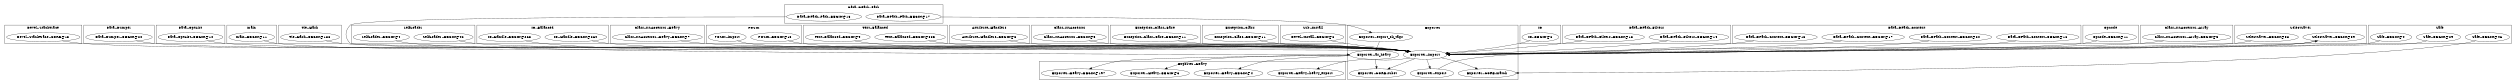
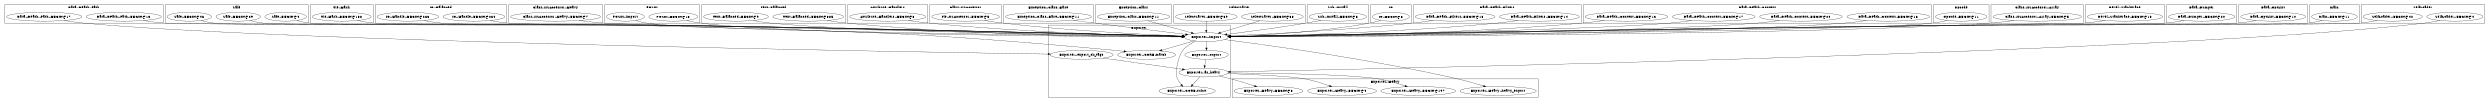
(43, 37) -> (2125, 17)
(1070, 37) -> (966, 17)
(1313, 37) -> (1338, 17)
(1876, 47) -> (1205, 62)
